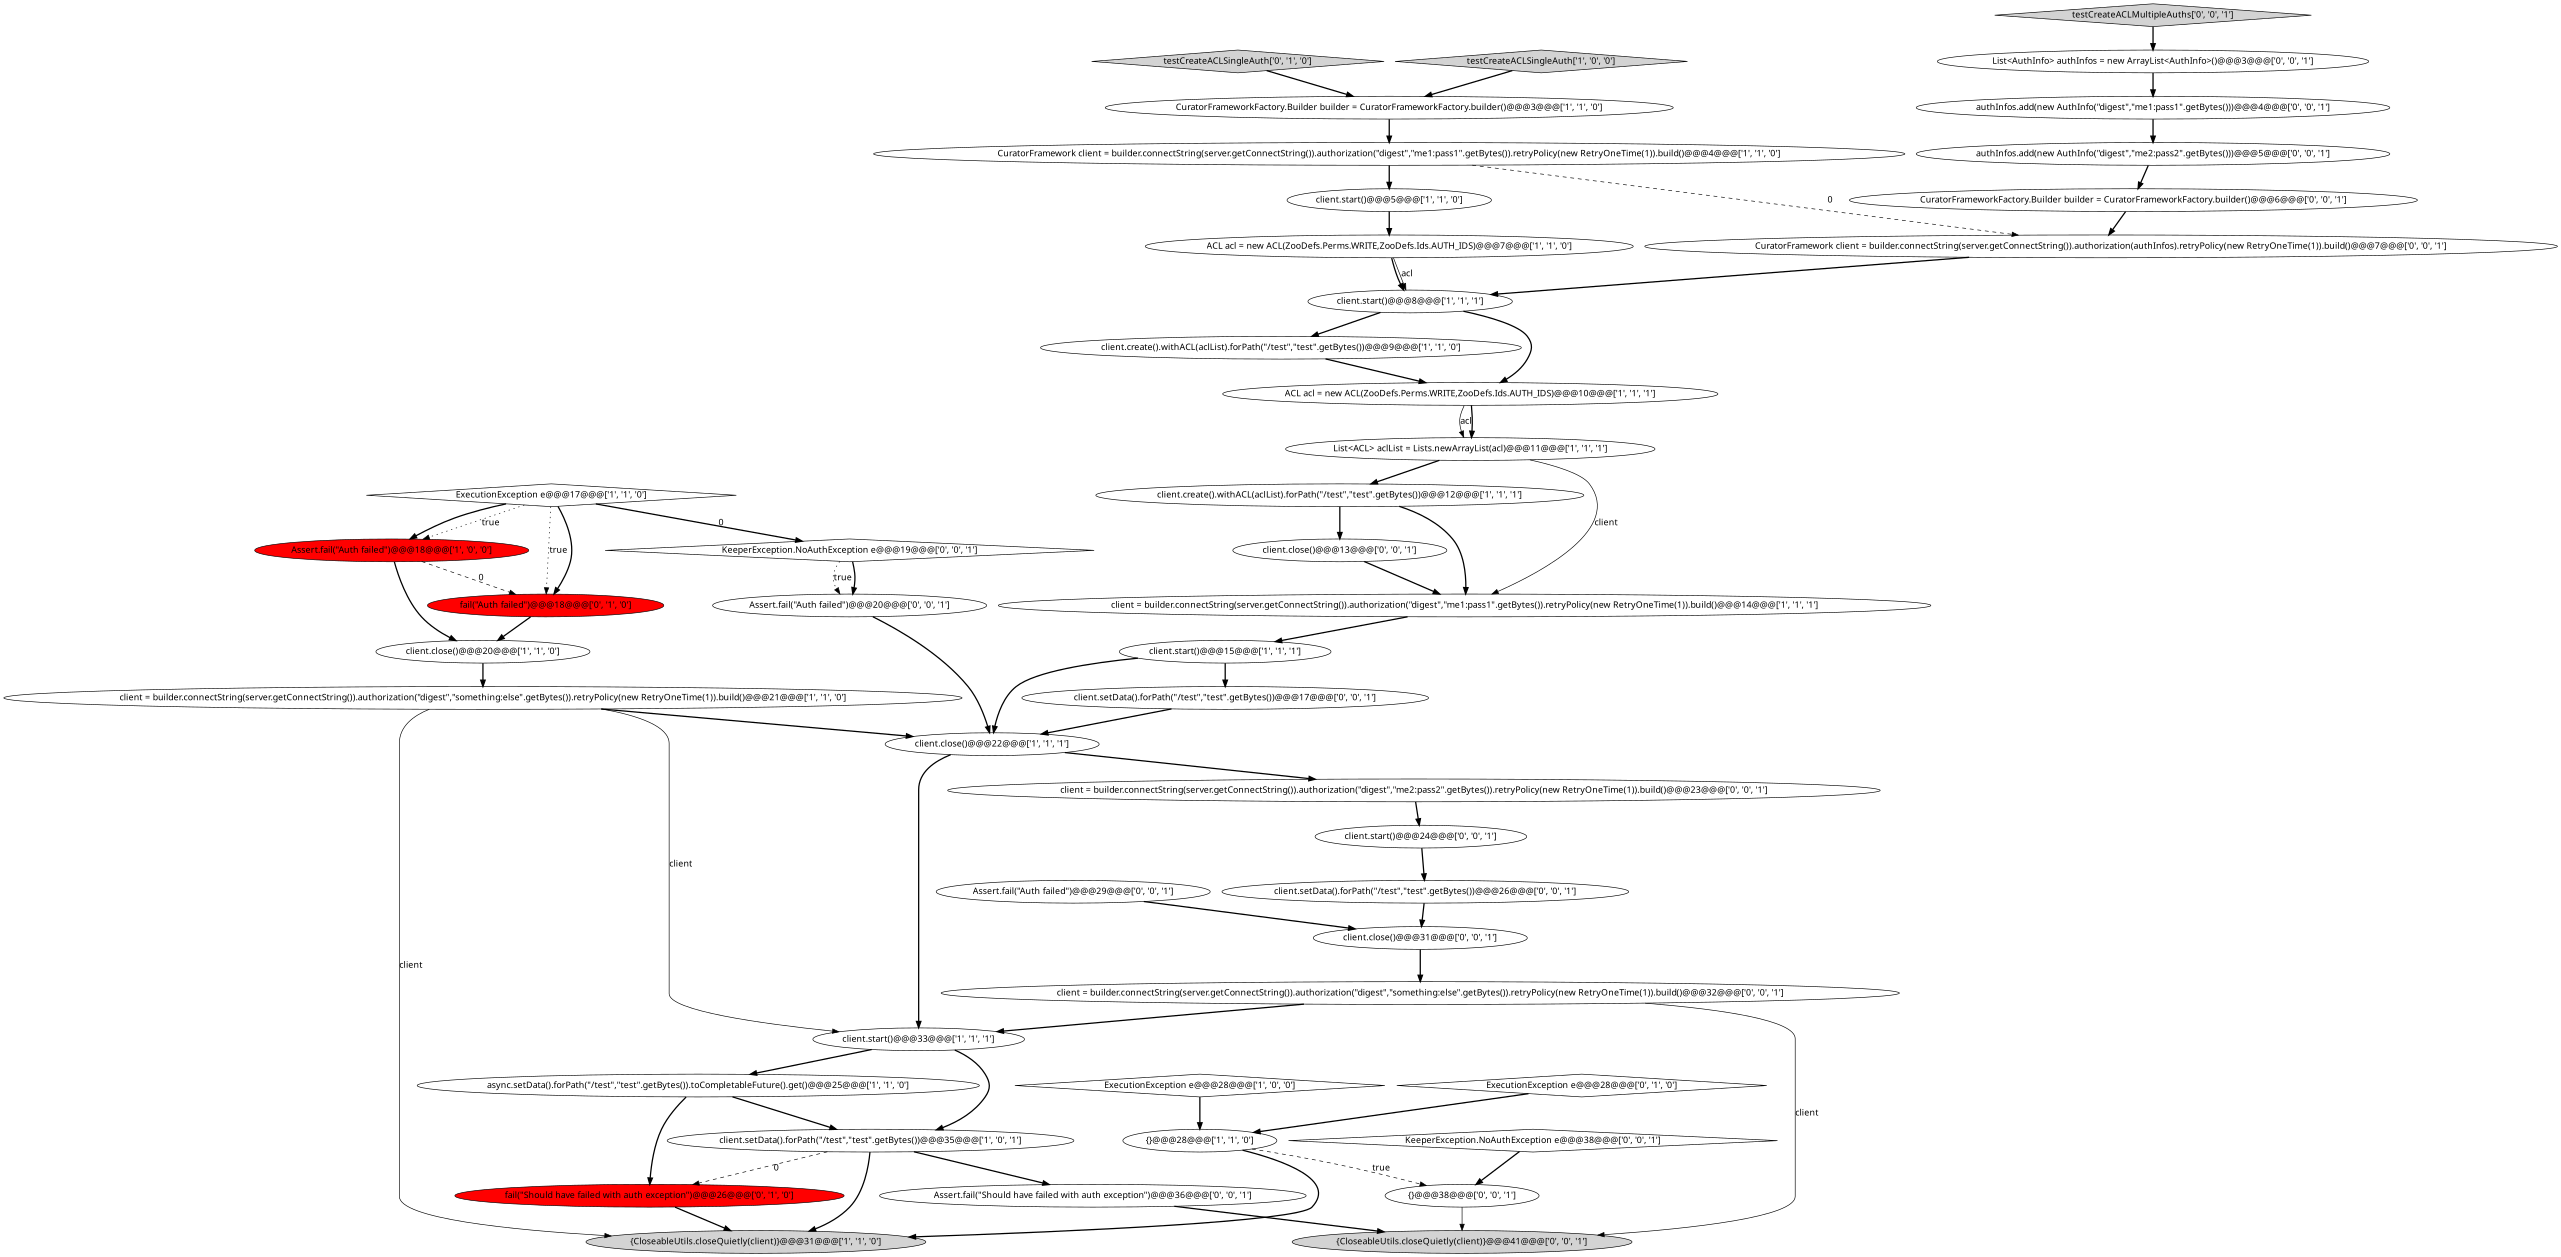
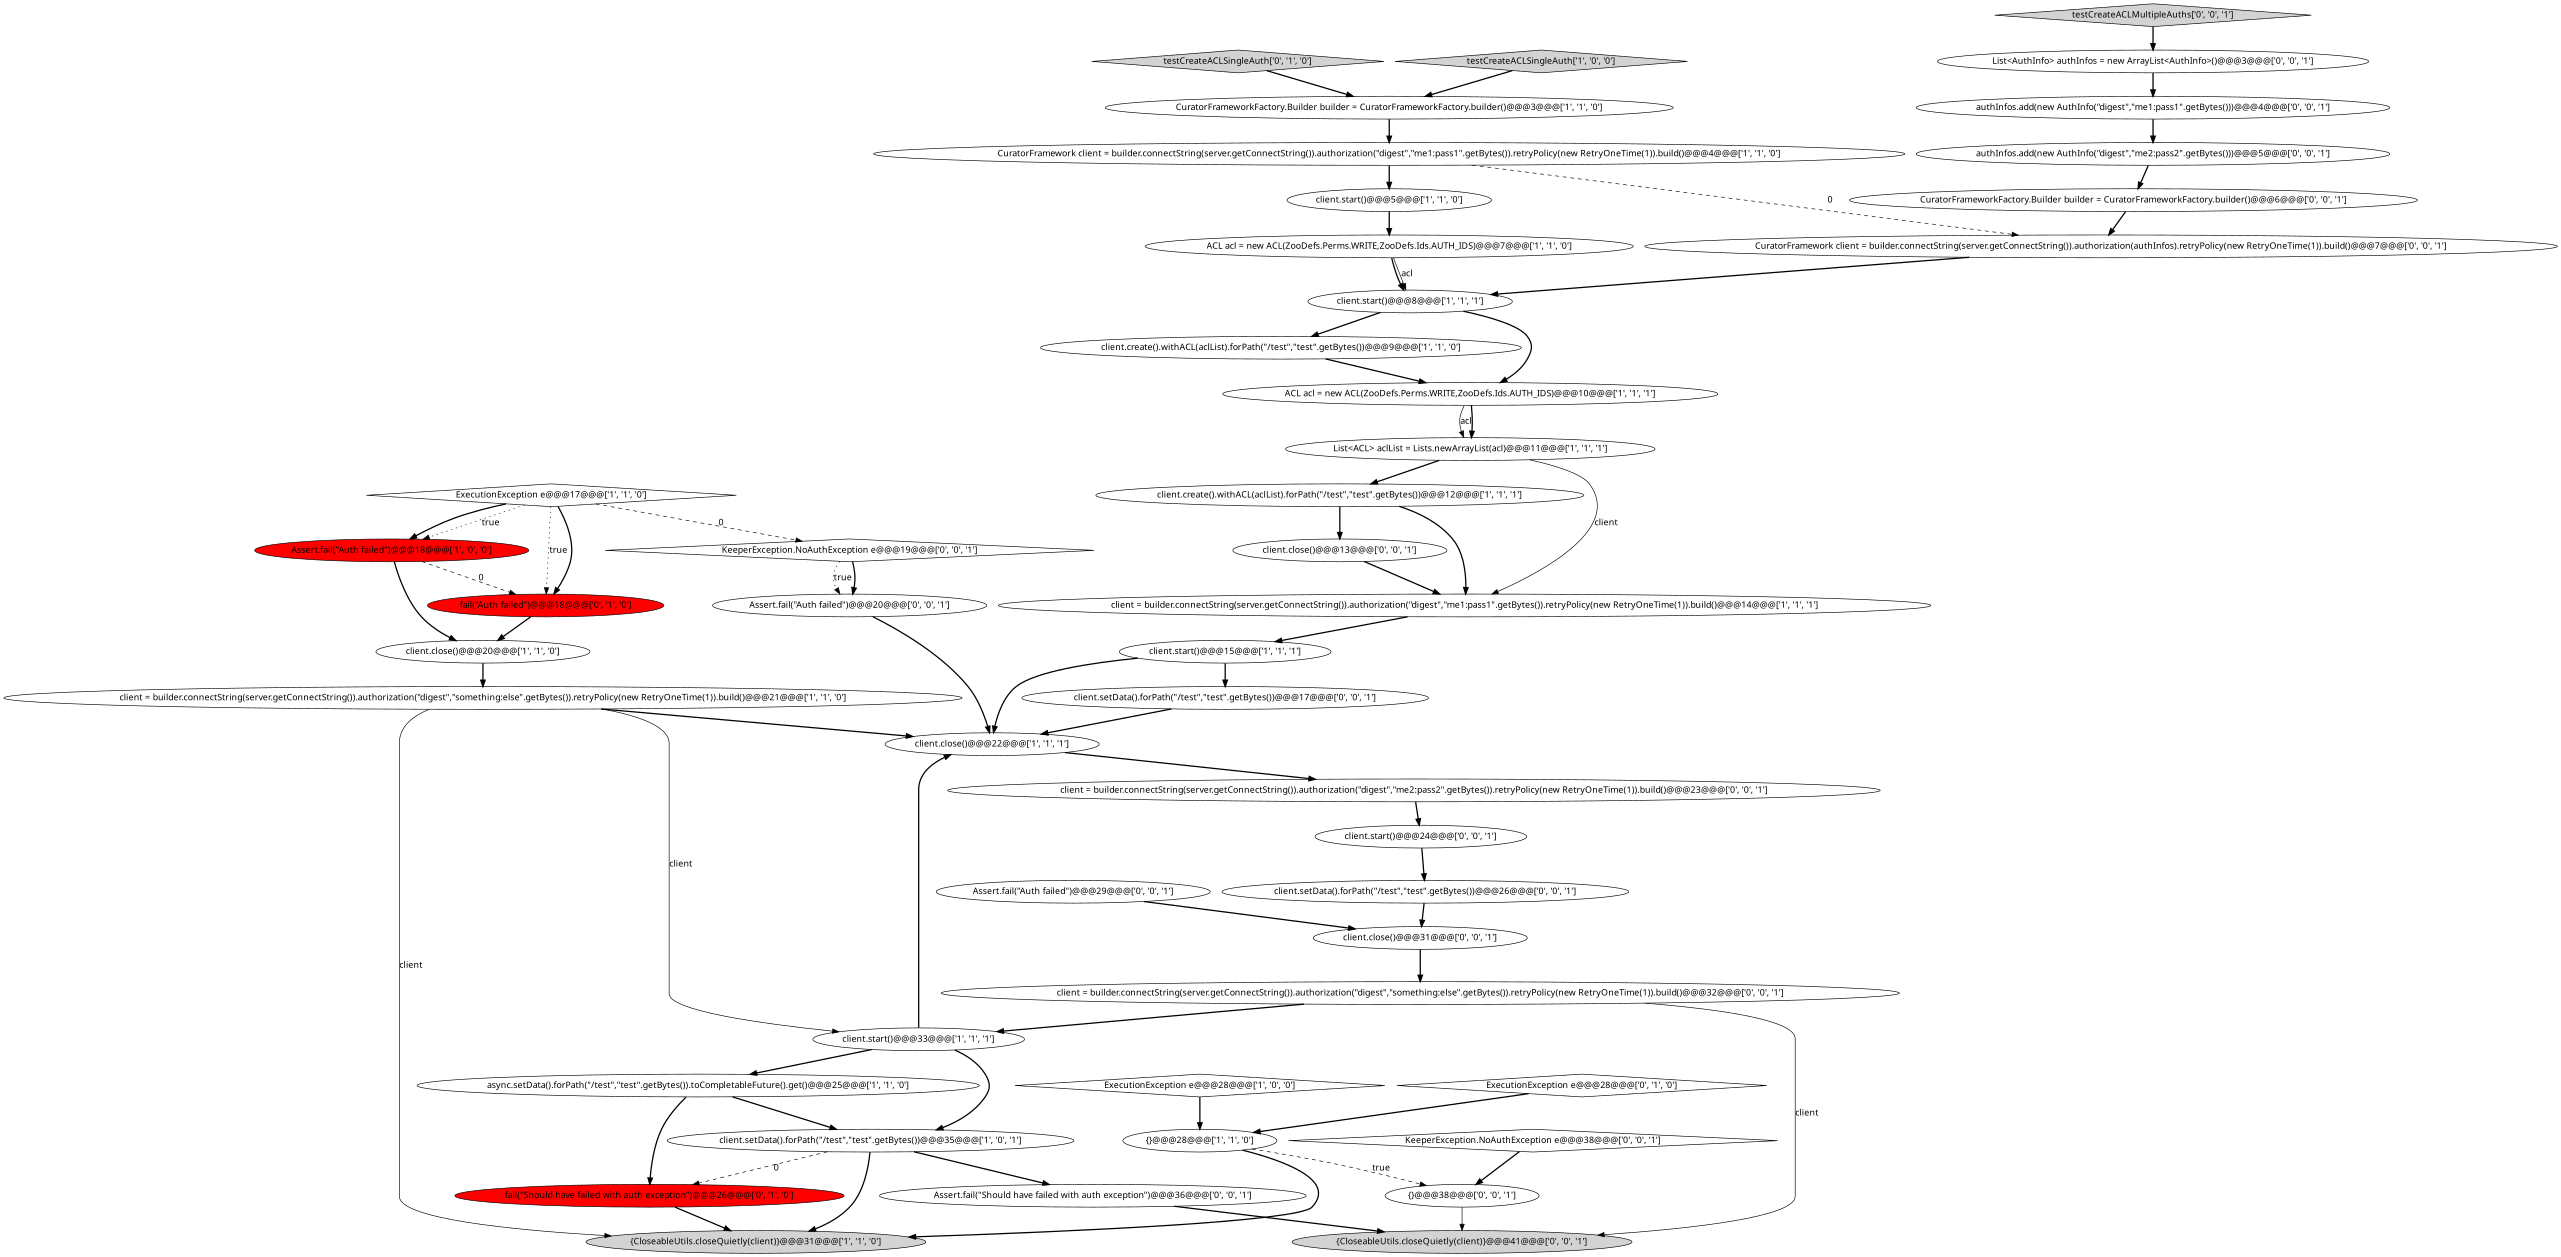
(696, 522) -> (696, 522)
(919, 880) -> (919, 887)
